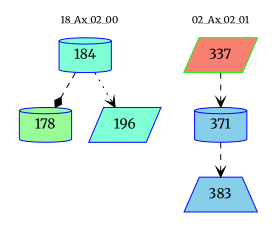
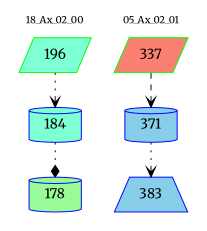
(221, 21) -> (151, 21)
(68, 85) -> (55, 154)
(103, 86) -> (55, 85)
(125, 125) -> (55, 55)
(221, 155) -> (151, 155)
